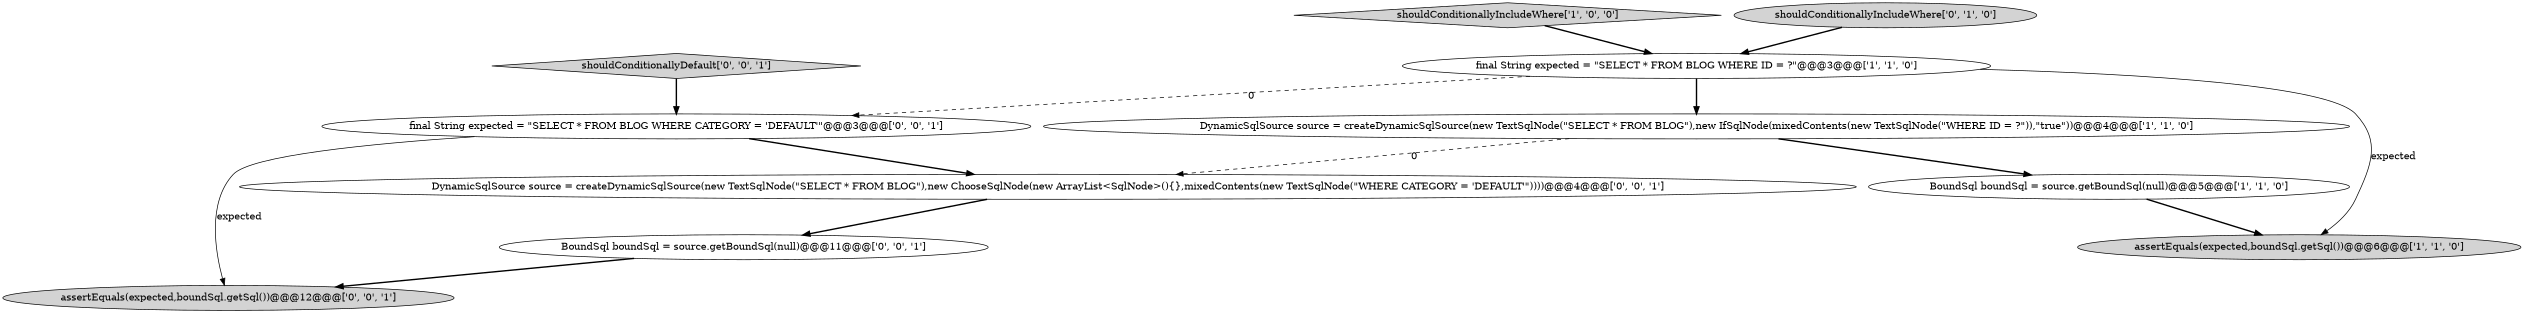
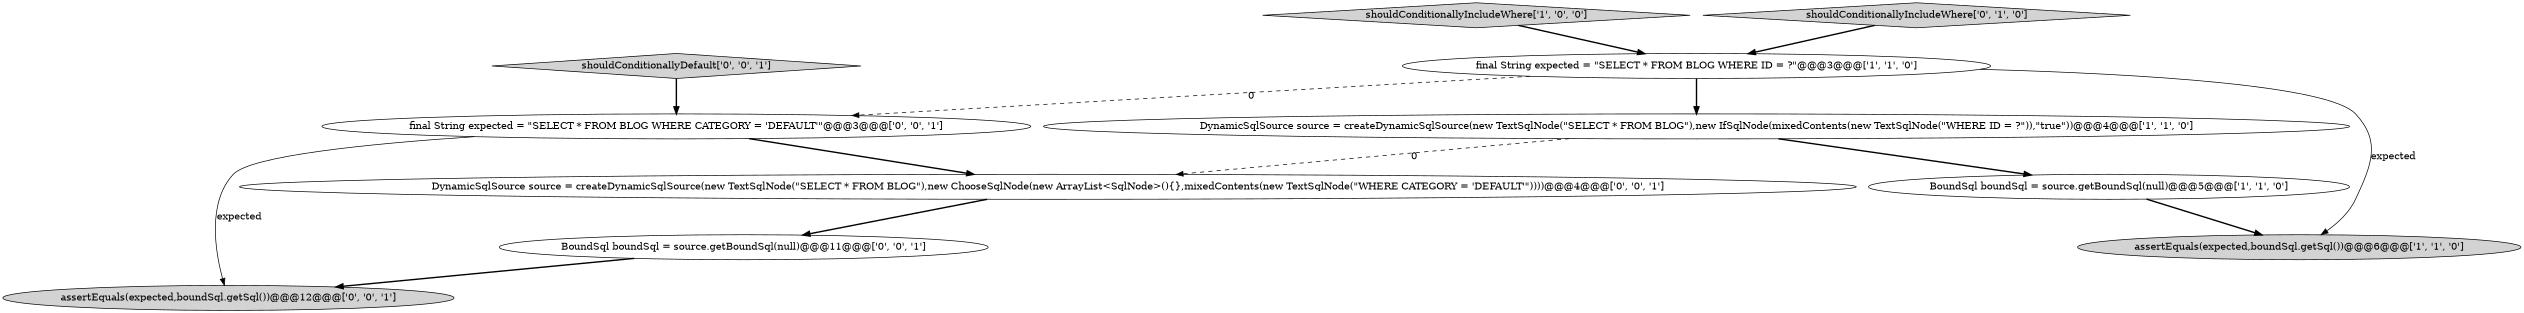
(1885, 15) -> (1917, 15)
